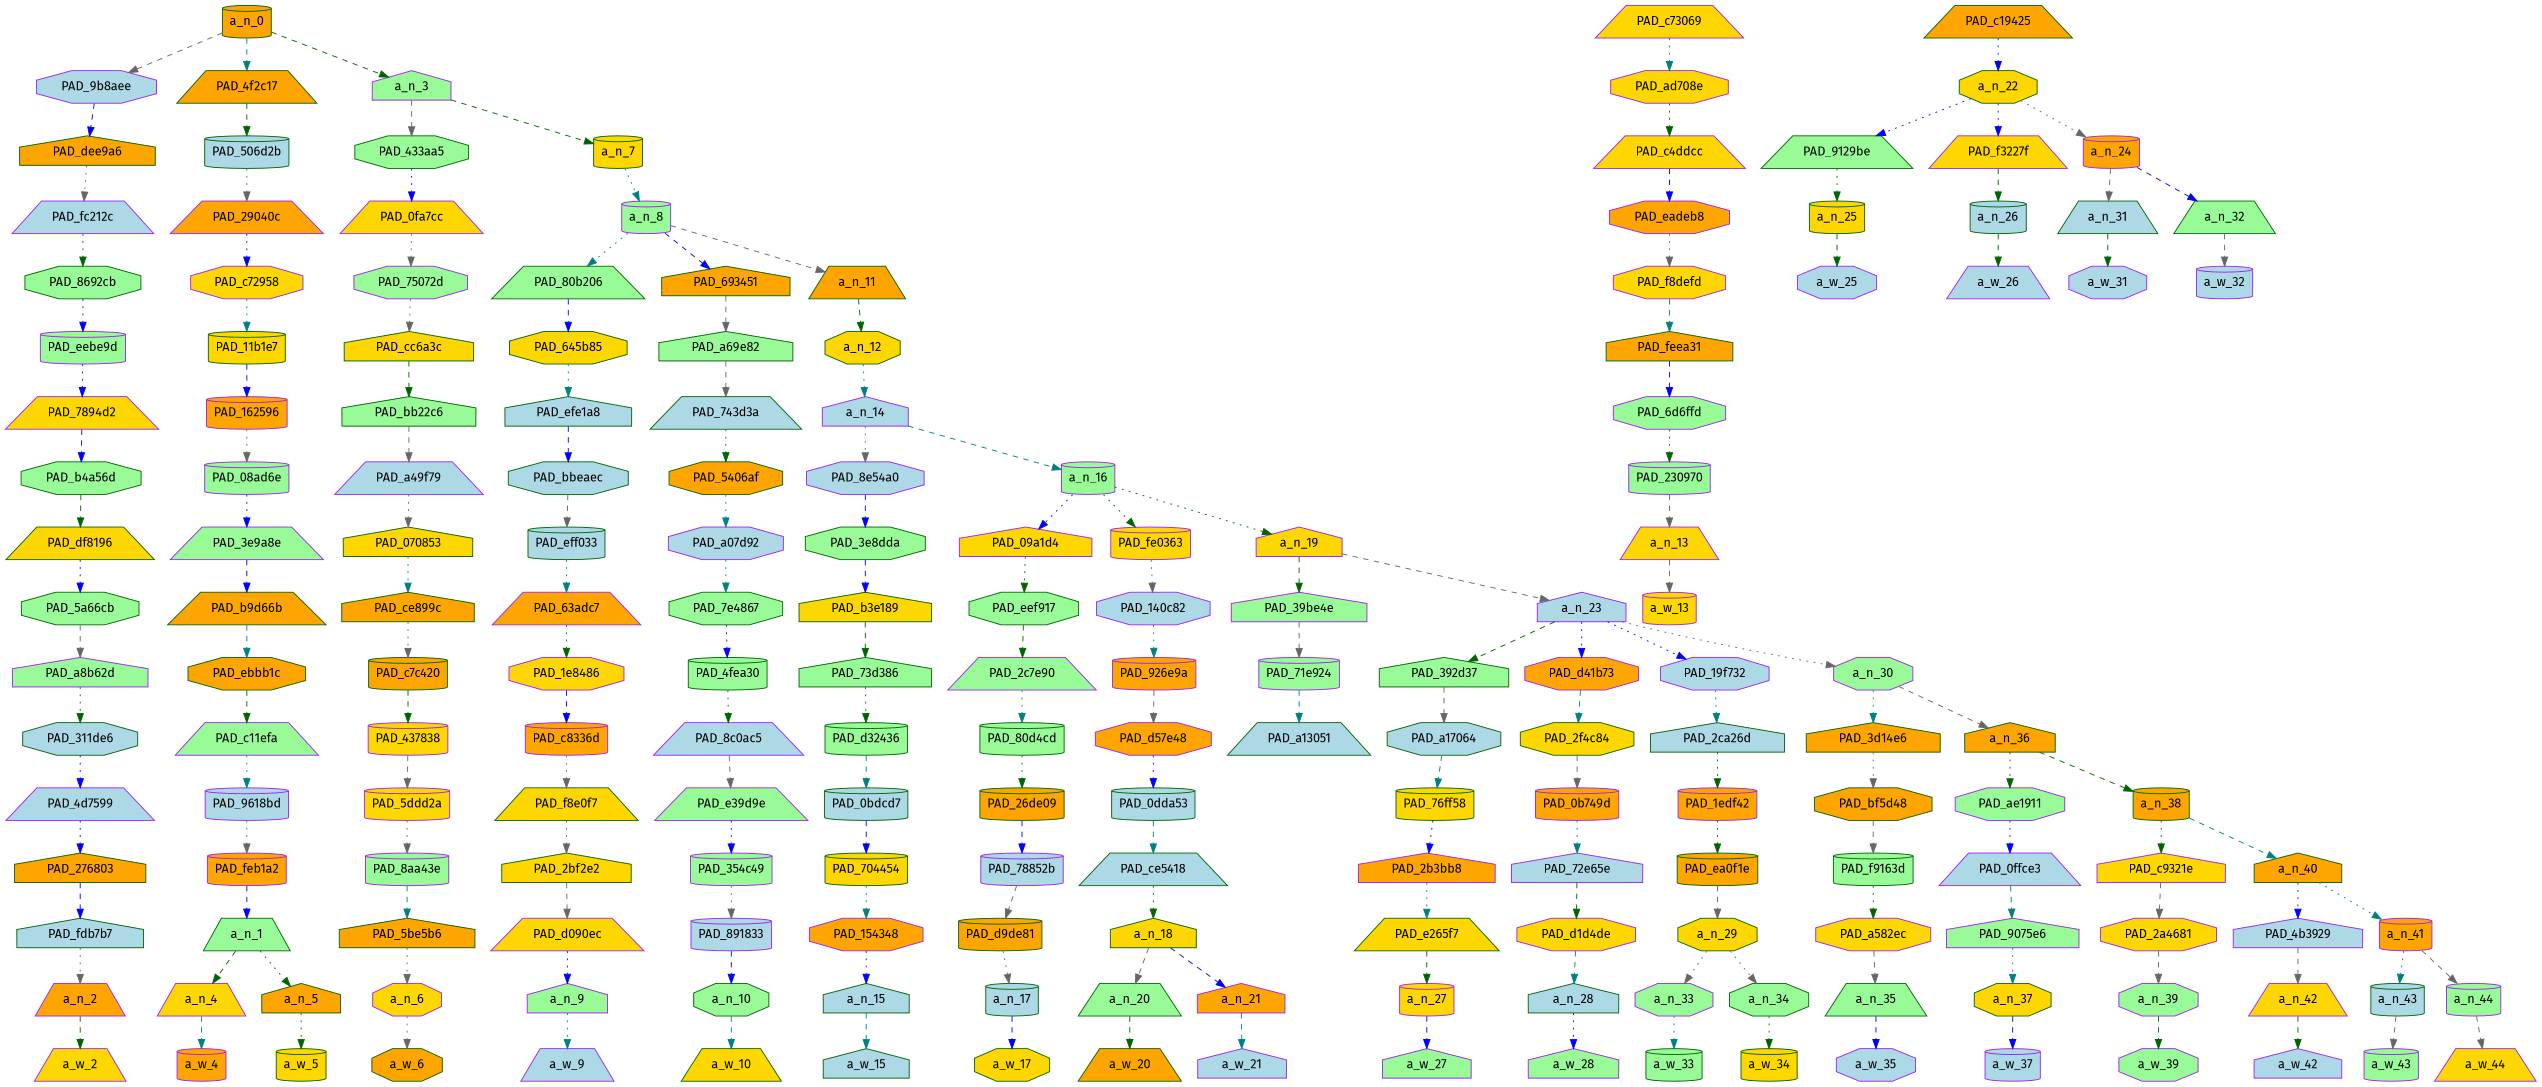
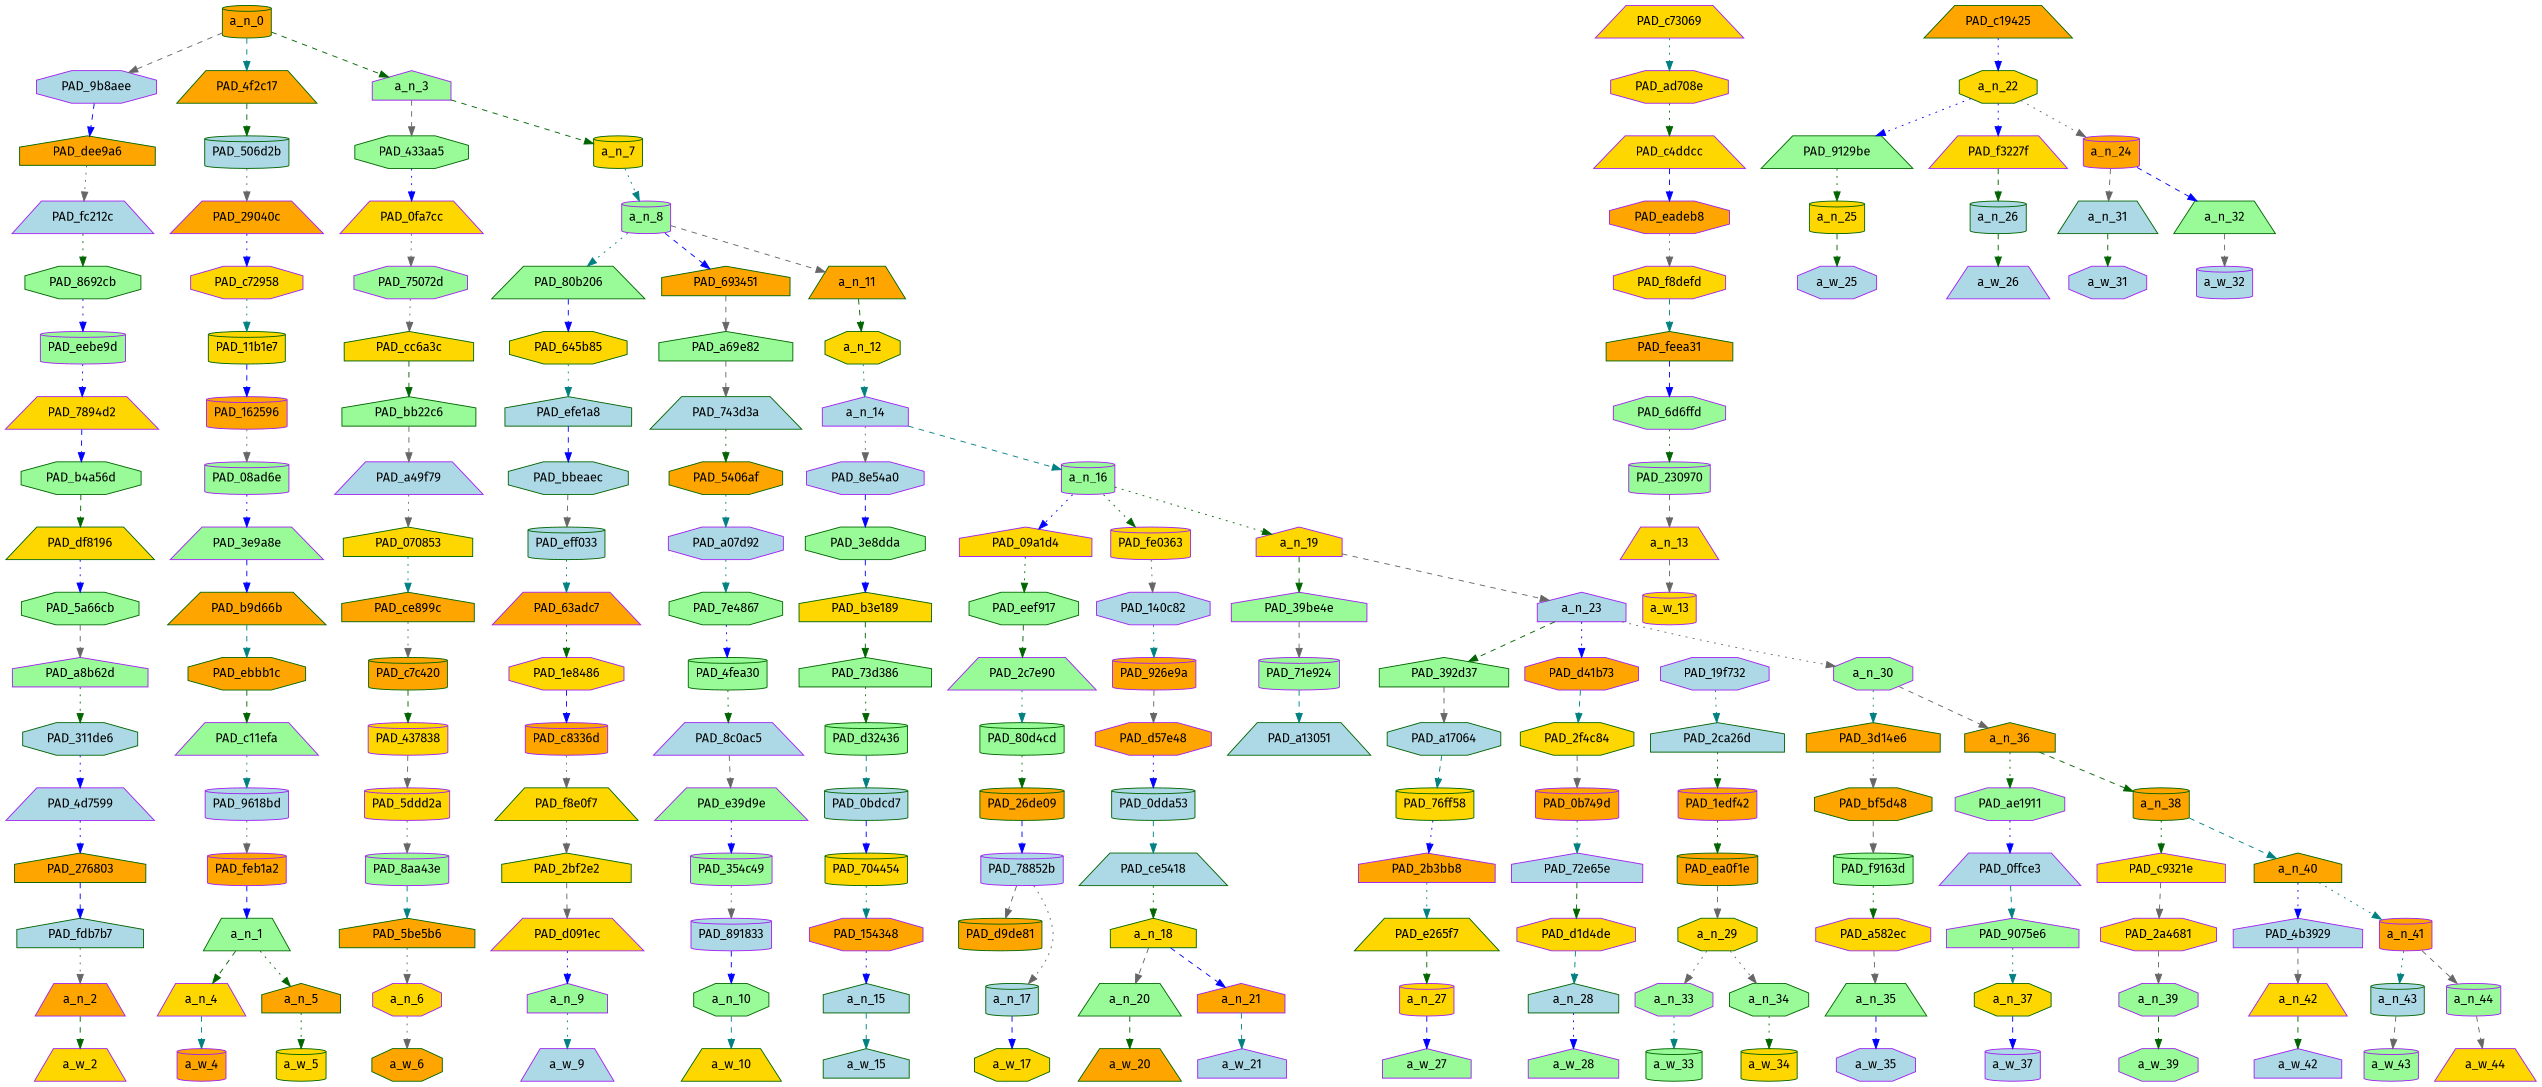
(1643, 639) -> none
(567, 935) -> (567, 935)
(1005, 963) -> (1053, 932)
